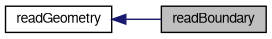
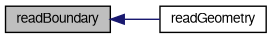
(144, 19) -> (142, 19)
